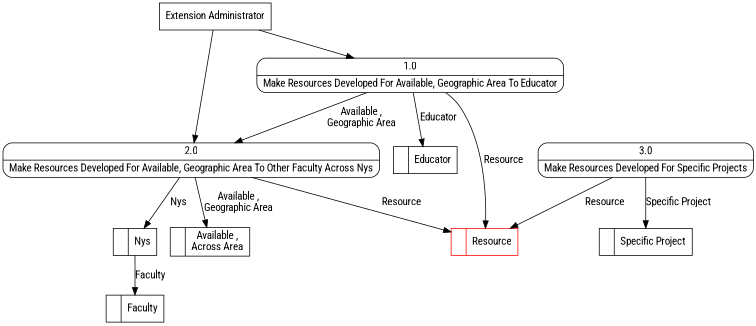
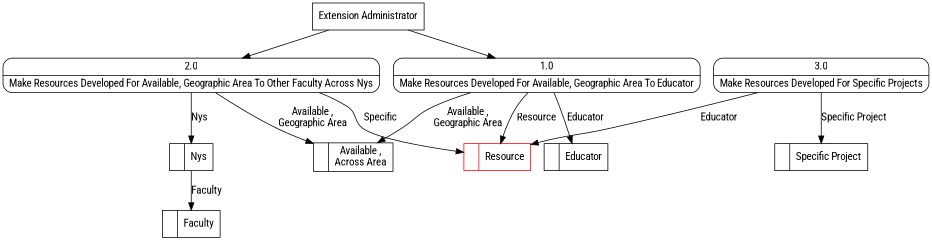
(304, 116) -> (425, 111)
(402, 202) -> (381, 118)
(605, 202) -> (719, 118)
